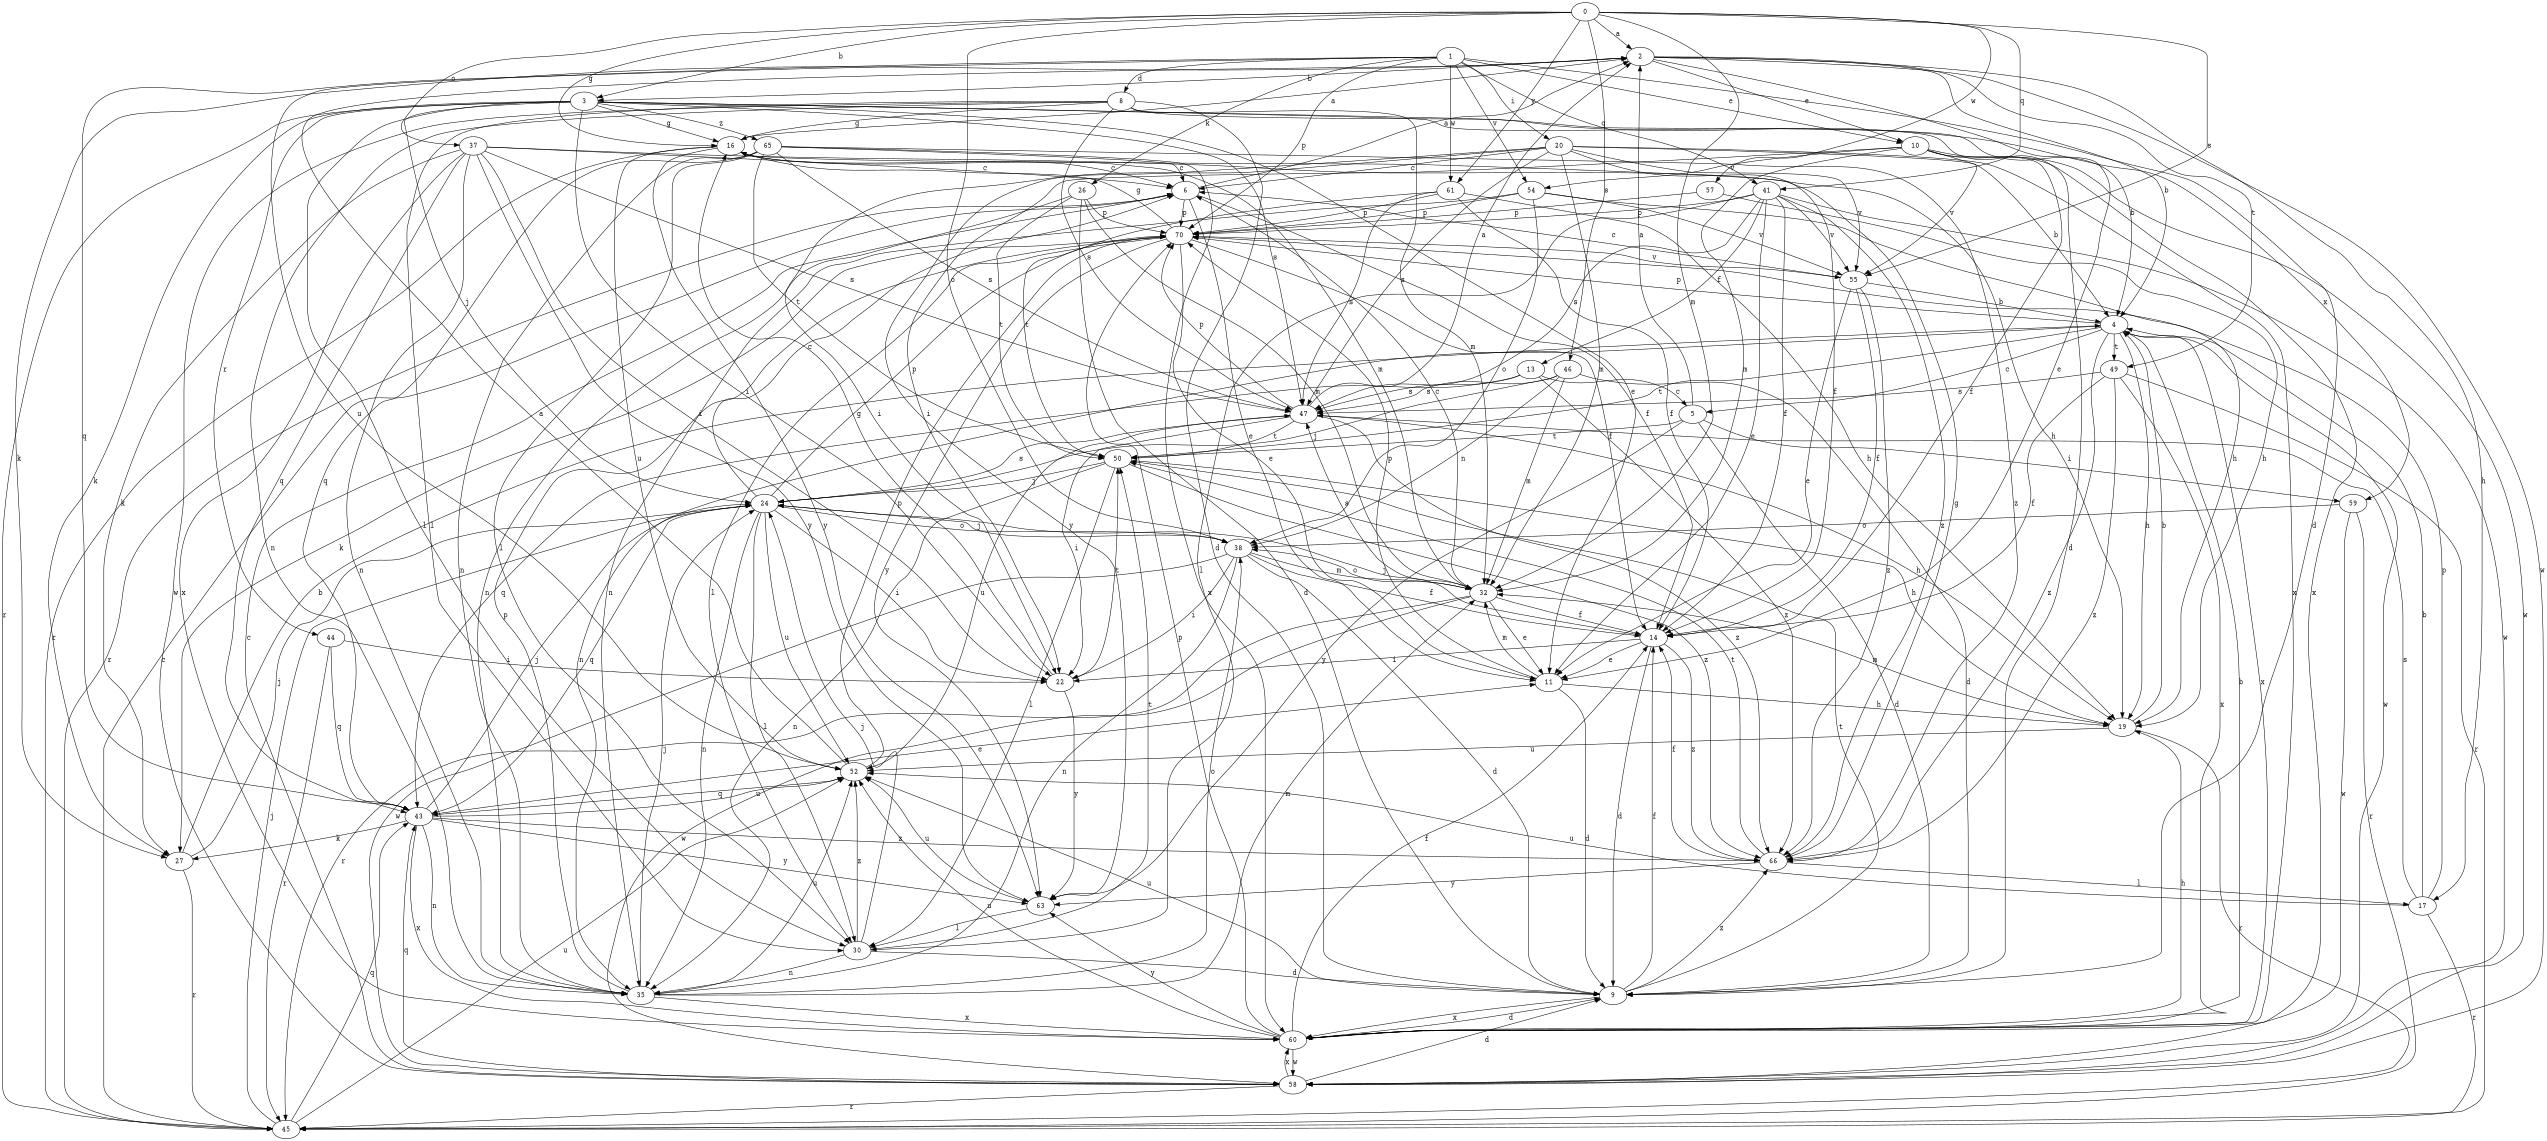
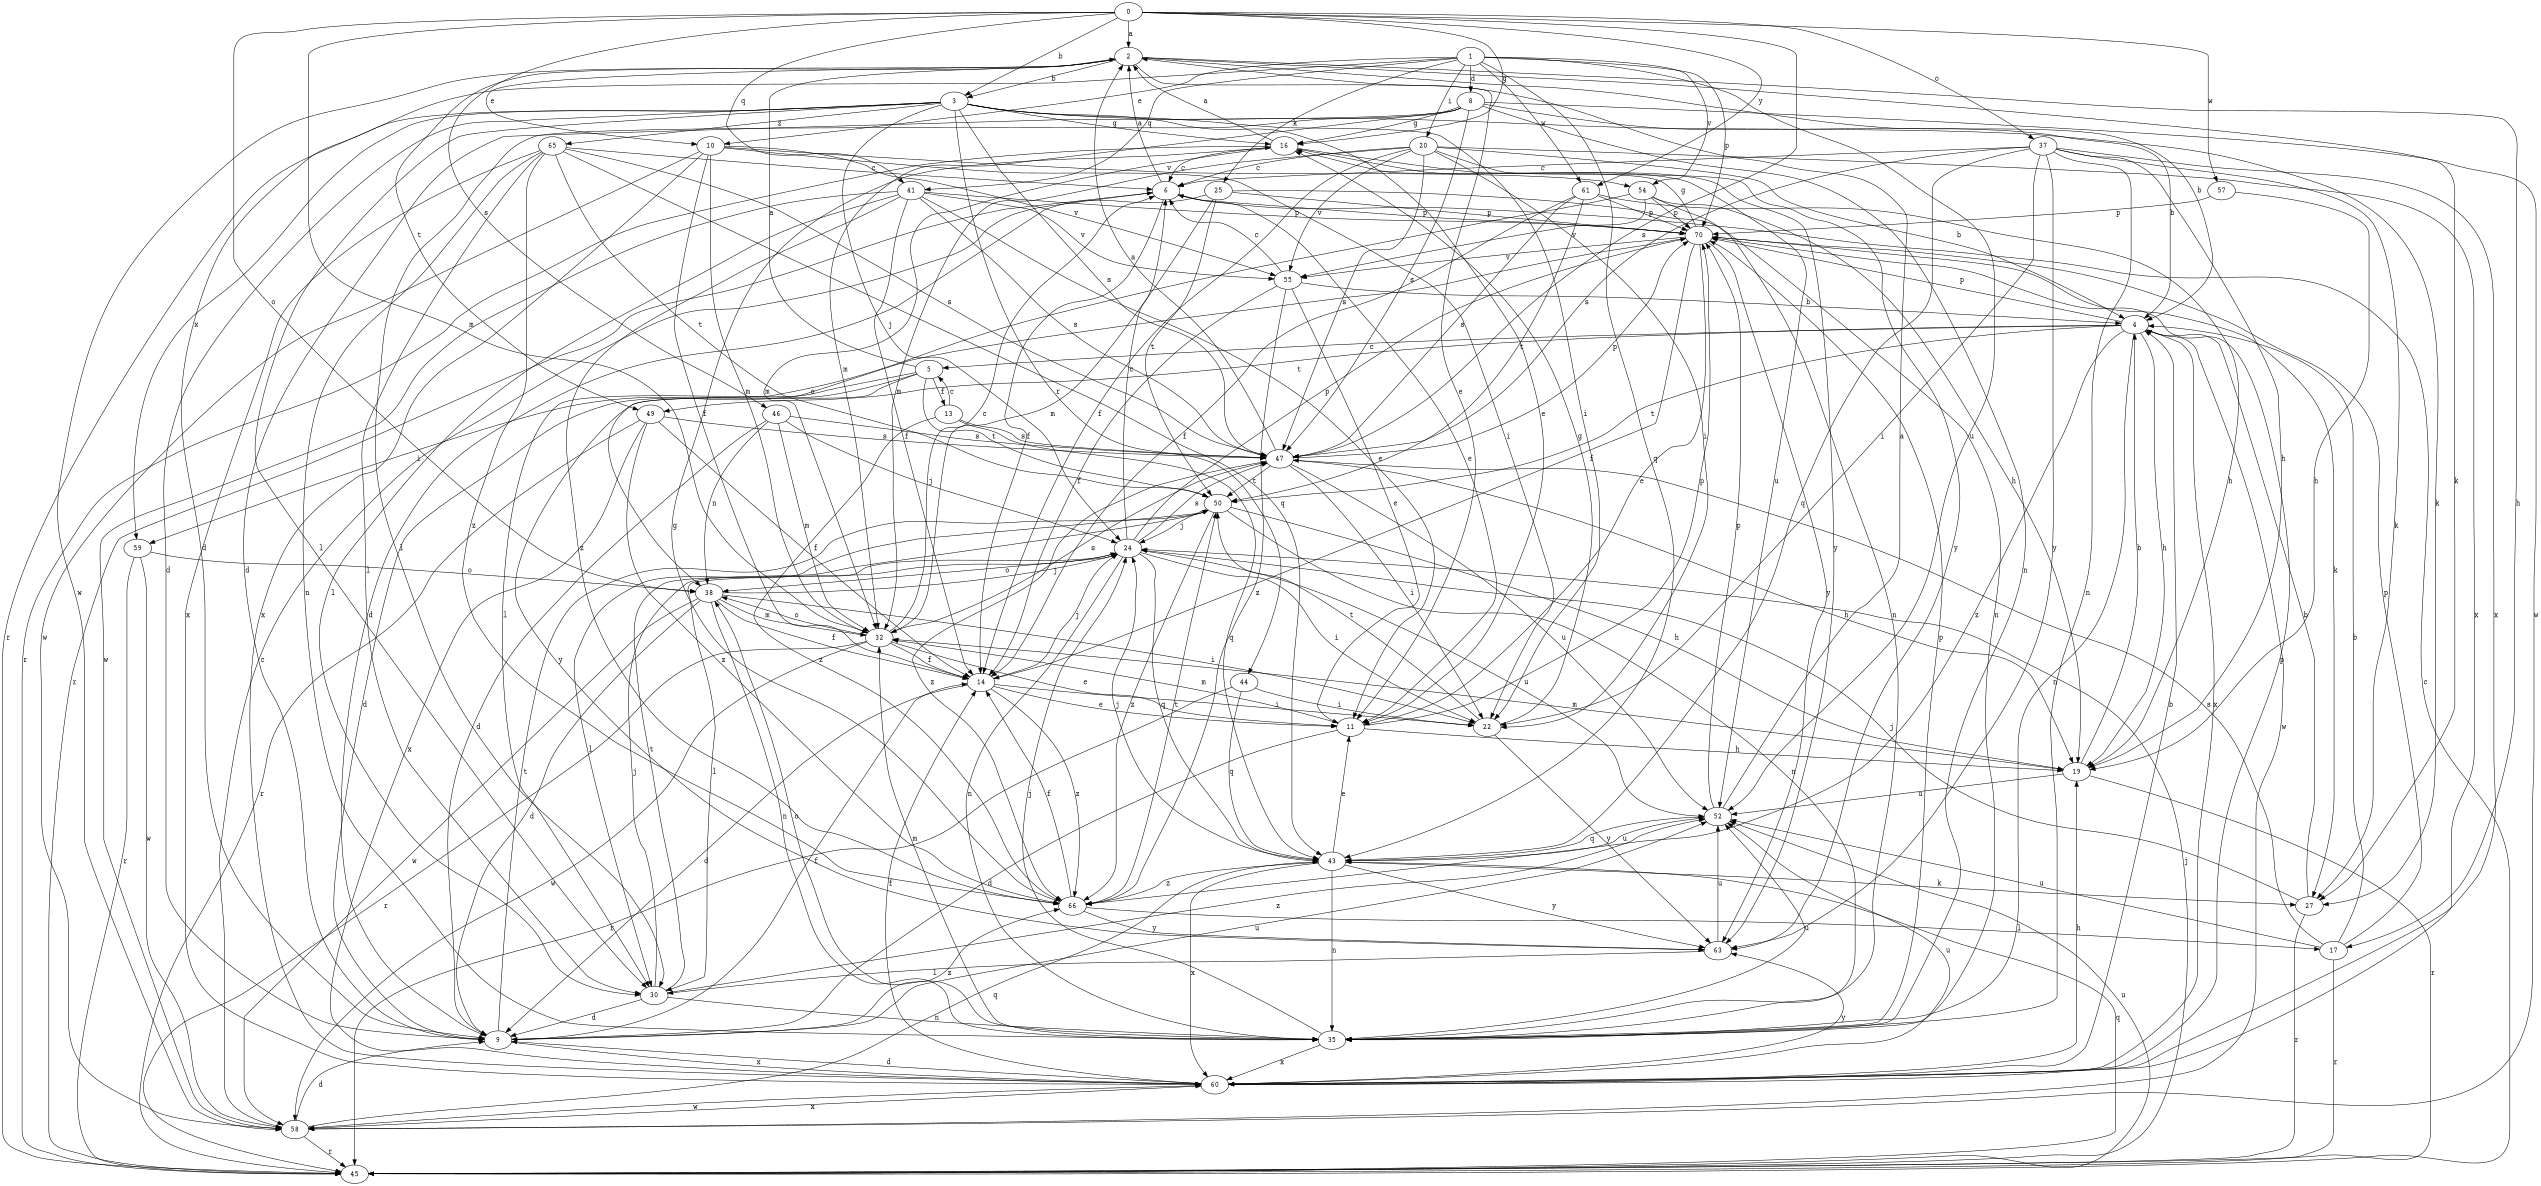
(2130, 37) -> (1797, 69)
(1082, 191) -> (1218, 191)
(1675, 305) -> (939, 391)
